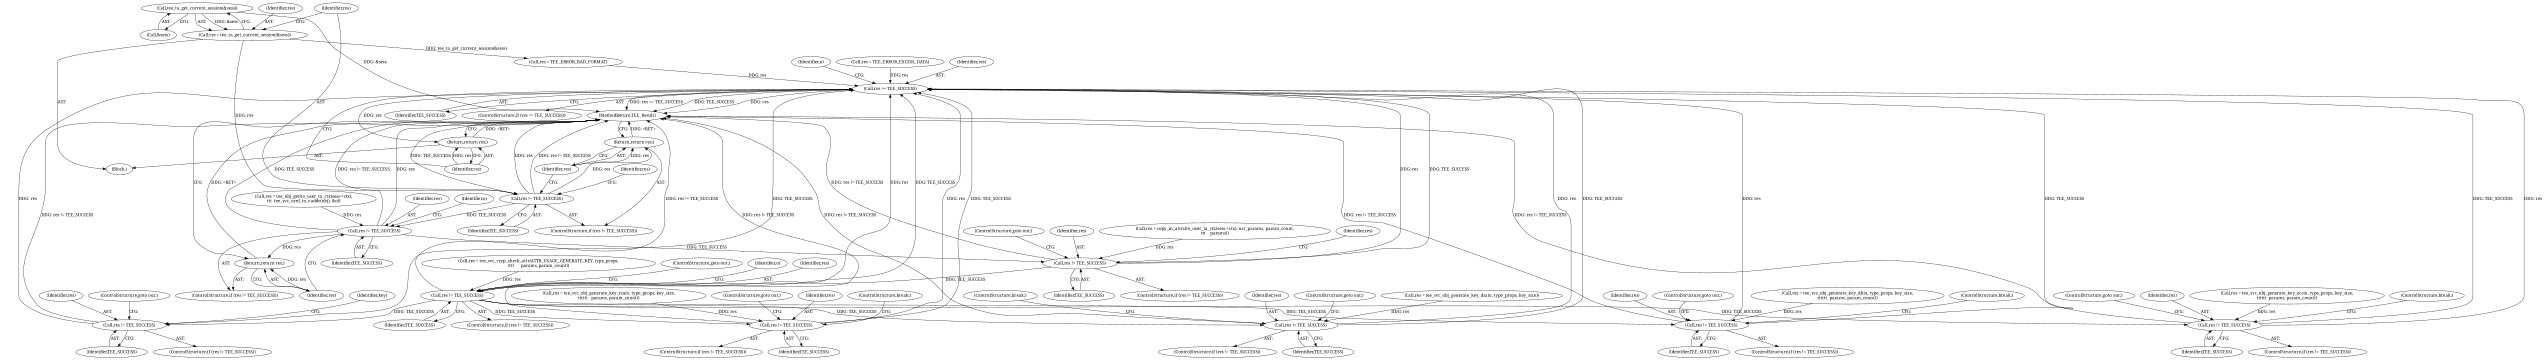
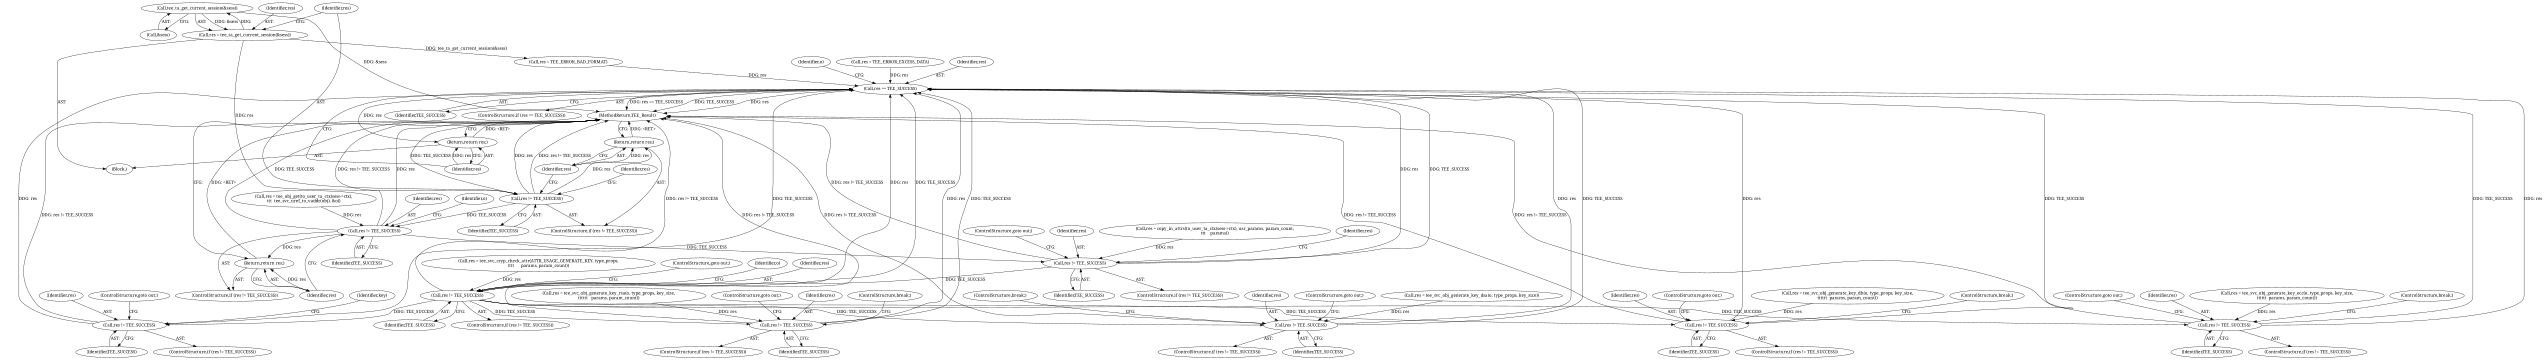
(247, 22) -> (247, 22)
